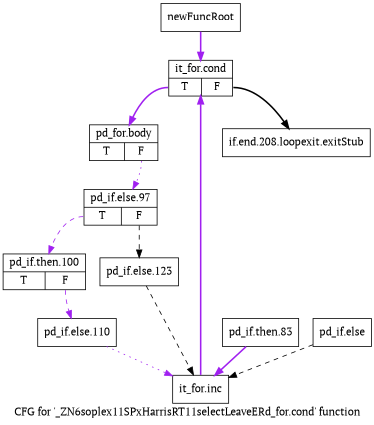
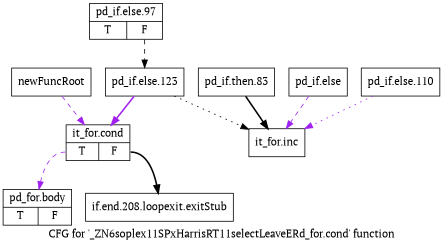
(201, 42) -> (71, 107)
(146, 97) -> (48, 162)
(140, 172) -> none
(201, 240) -> (125, 107)
(44, 272) -> none
(168, 327) -> (208, 111)
(233, 358) -> (254, 109)
(275, 360) -> (300, 109)
